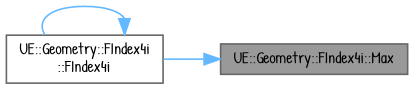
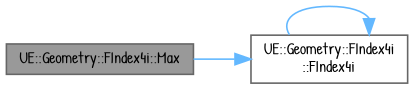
(184, 59) -> (214, 59)
